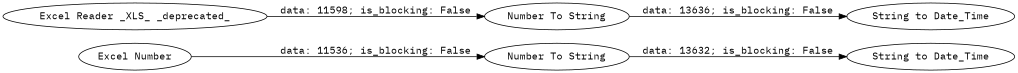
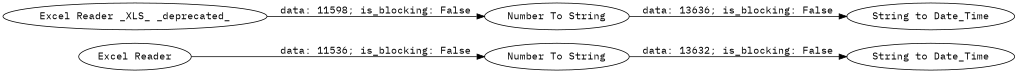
(135, 57) -> (135, 57)
